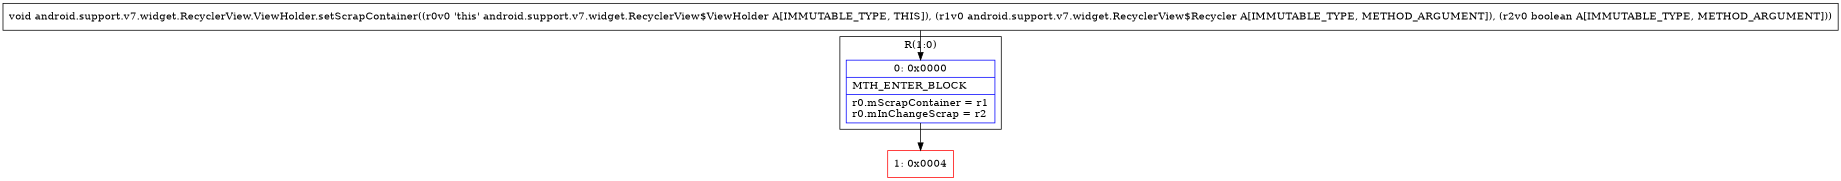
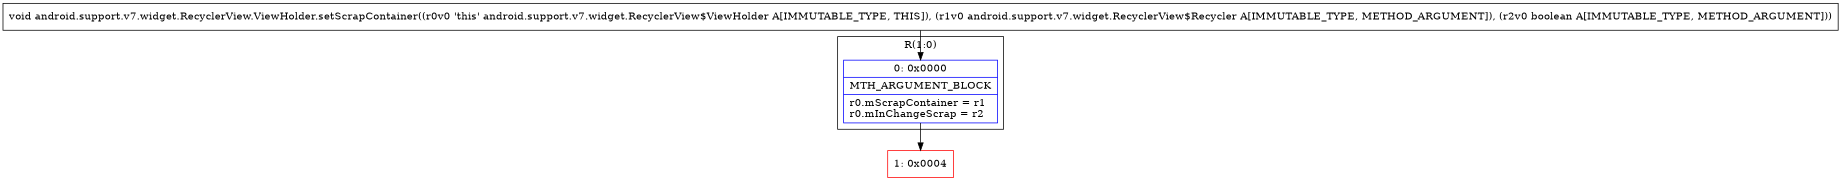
(910, 86) -> (921, 86)
